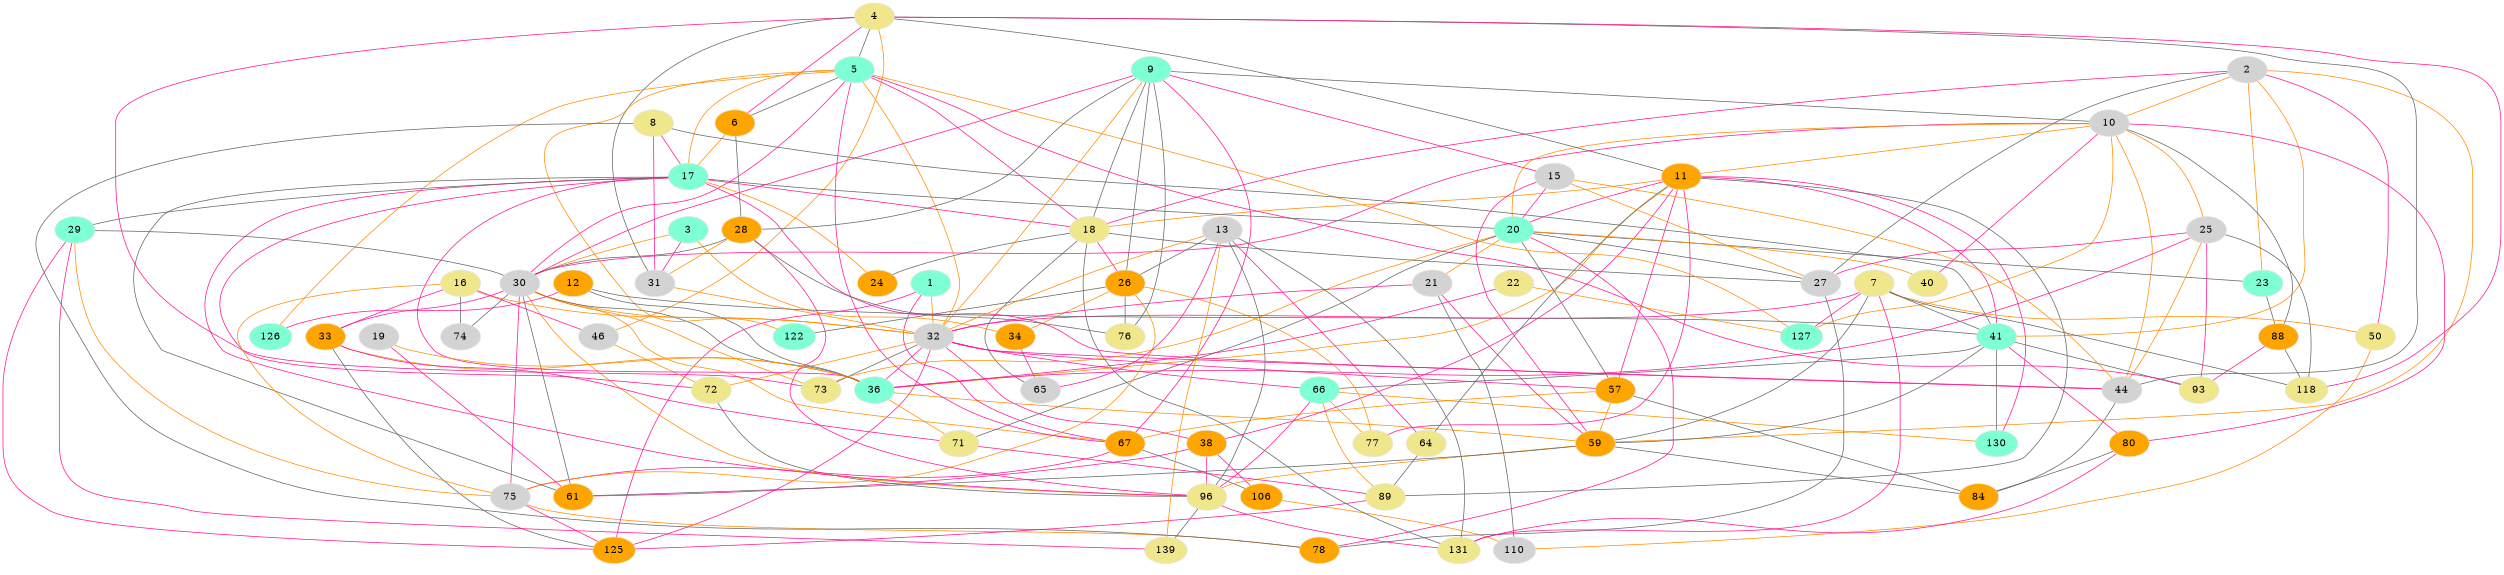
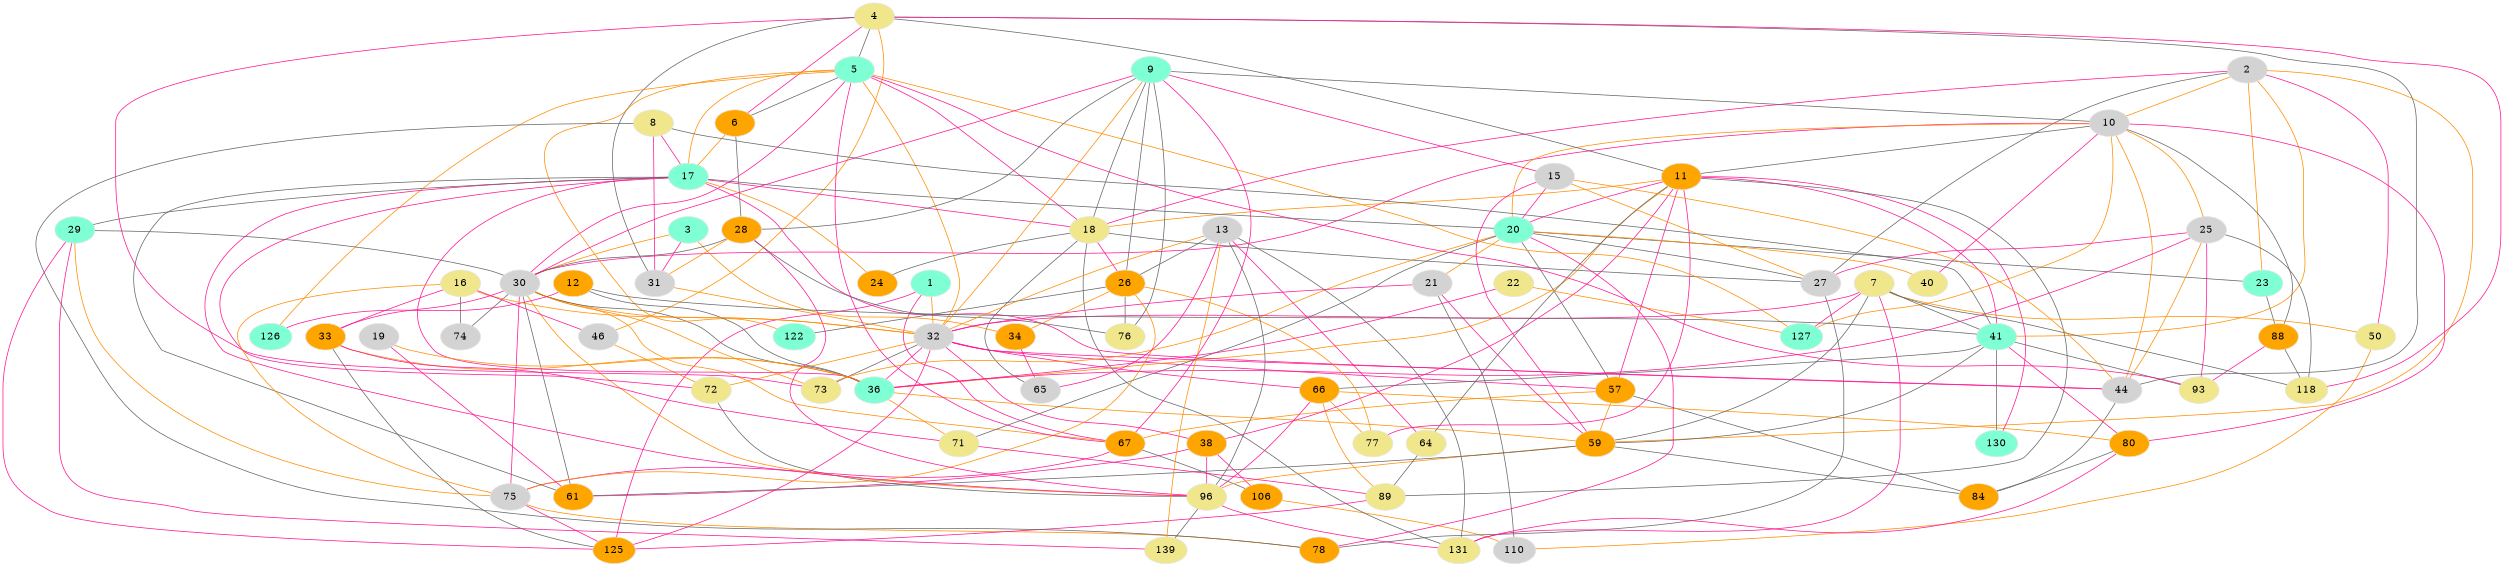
(1895, 150) -> (1895, 150)
(1319, 390) -> (1319, 390)
(1657, 417) -> (1706, 410)
